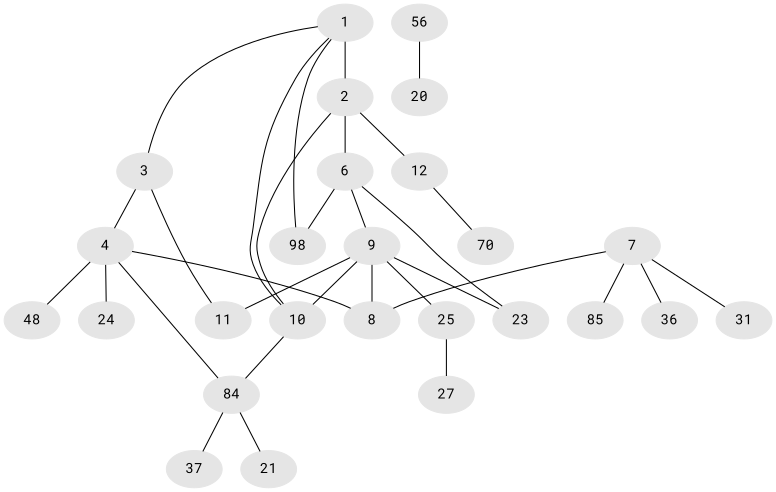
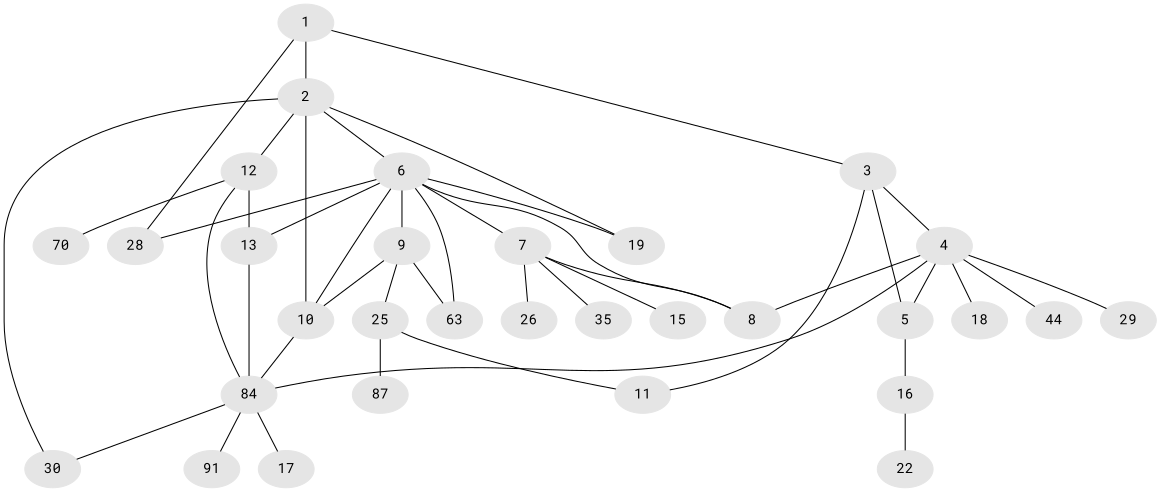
(420, 23) -> (905, 395)
(420, 97) -> (905, 469)
(261, 167) -> (353, 245)
none -> (462, 209)
none -> (249, 246)
(298, 246) -> (135, 246)
none -> (637, 246)
none -> (208, 282)
(298, 283) -> (491, 361)
(372, 283) -> (578, 244)
(32, 320) -> (980, 320)
(106, 320) -> (1054, 320)
(521, 320) -> (455, 320)
(595, 320) -> (678, 320)
(670, 320) -> (529, 320)
(744, 320) -> (603, 320)
none -> (905, 320)
none -> (1128, 320)
(446, 395) -> (380, 395)
none -> (53, 469)
(194, 469) -> (286, 469)
(269, 469) -> (212, 469)
